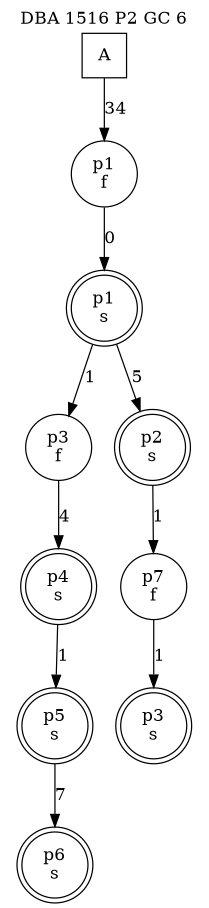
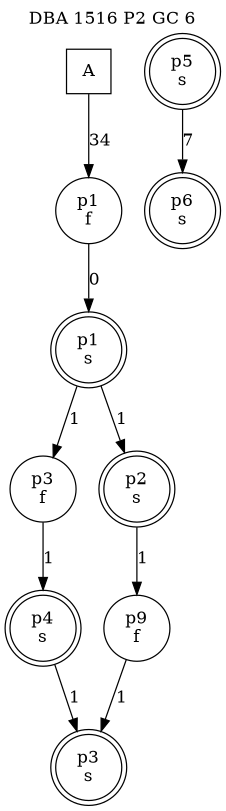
(138, 378) -> (122, 419)
(65, 517) -> (49, 559)
(154, 587) -> (137, 628)
(57, 650) -> (64, 692)
